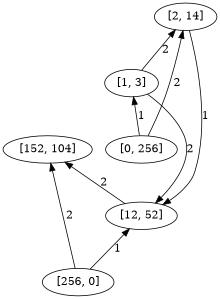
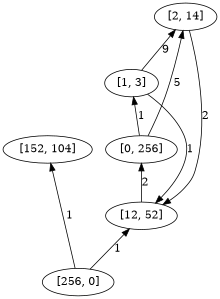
(166, 50) -> (166, 50)
(177, 83) -> (177, 83)
(205, 116) -> (205, 116)
(190, 149) -> (190, 149)
(98, 185) -> (141, 186)
(70, 216) -> (70, 216)
